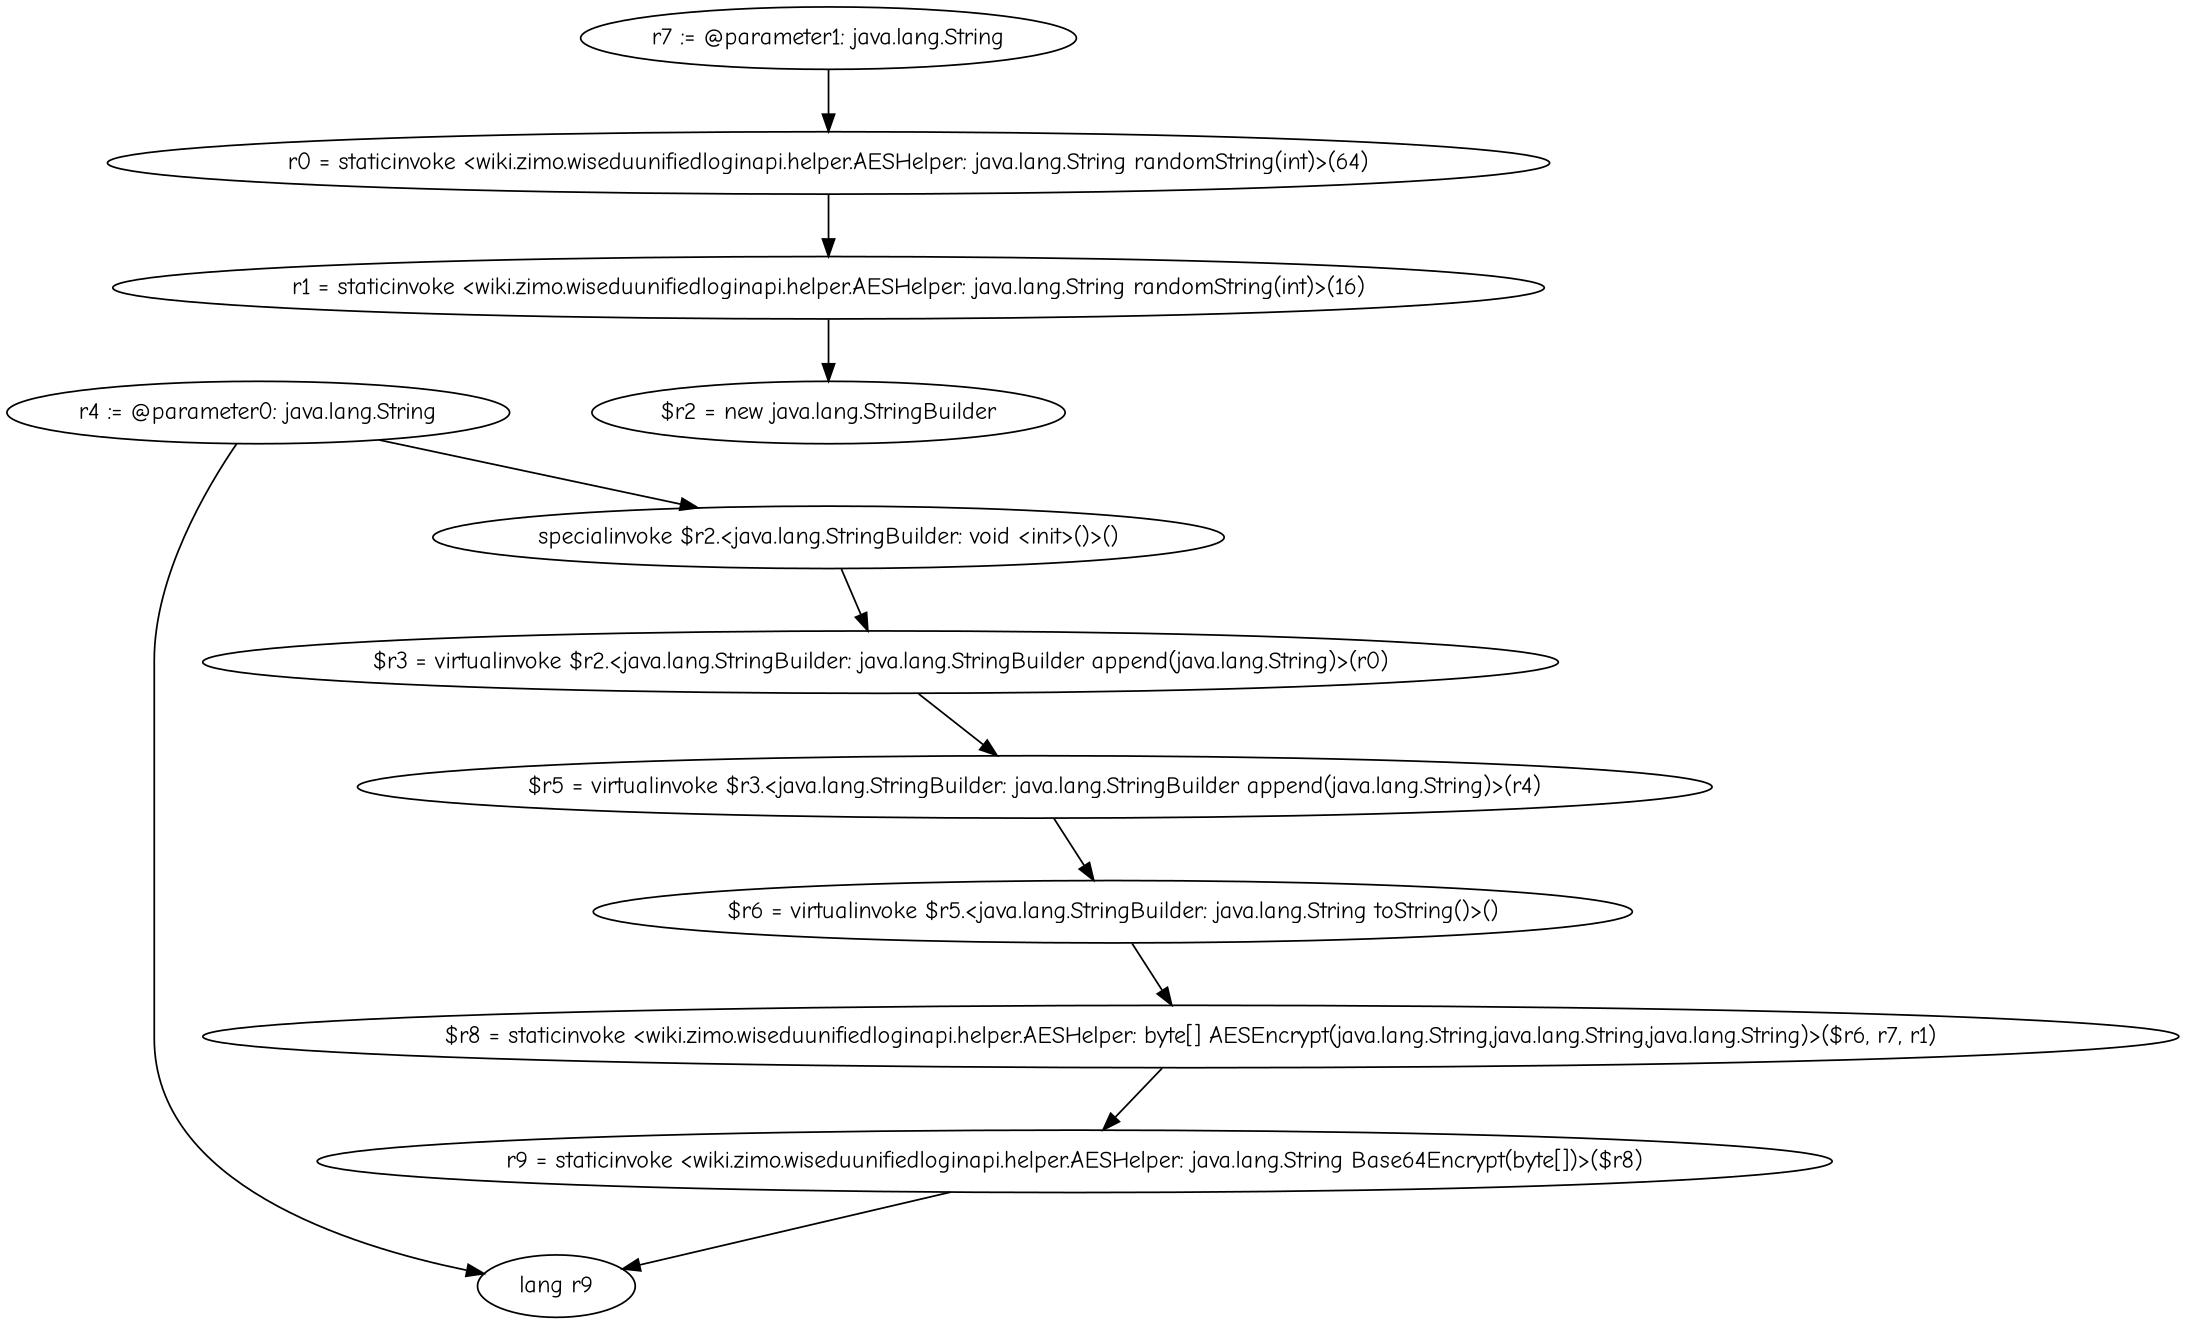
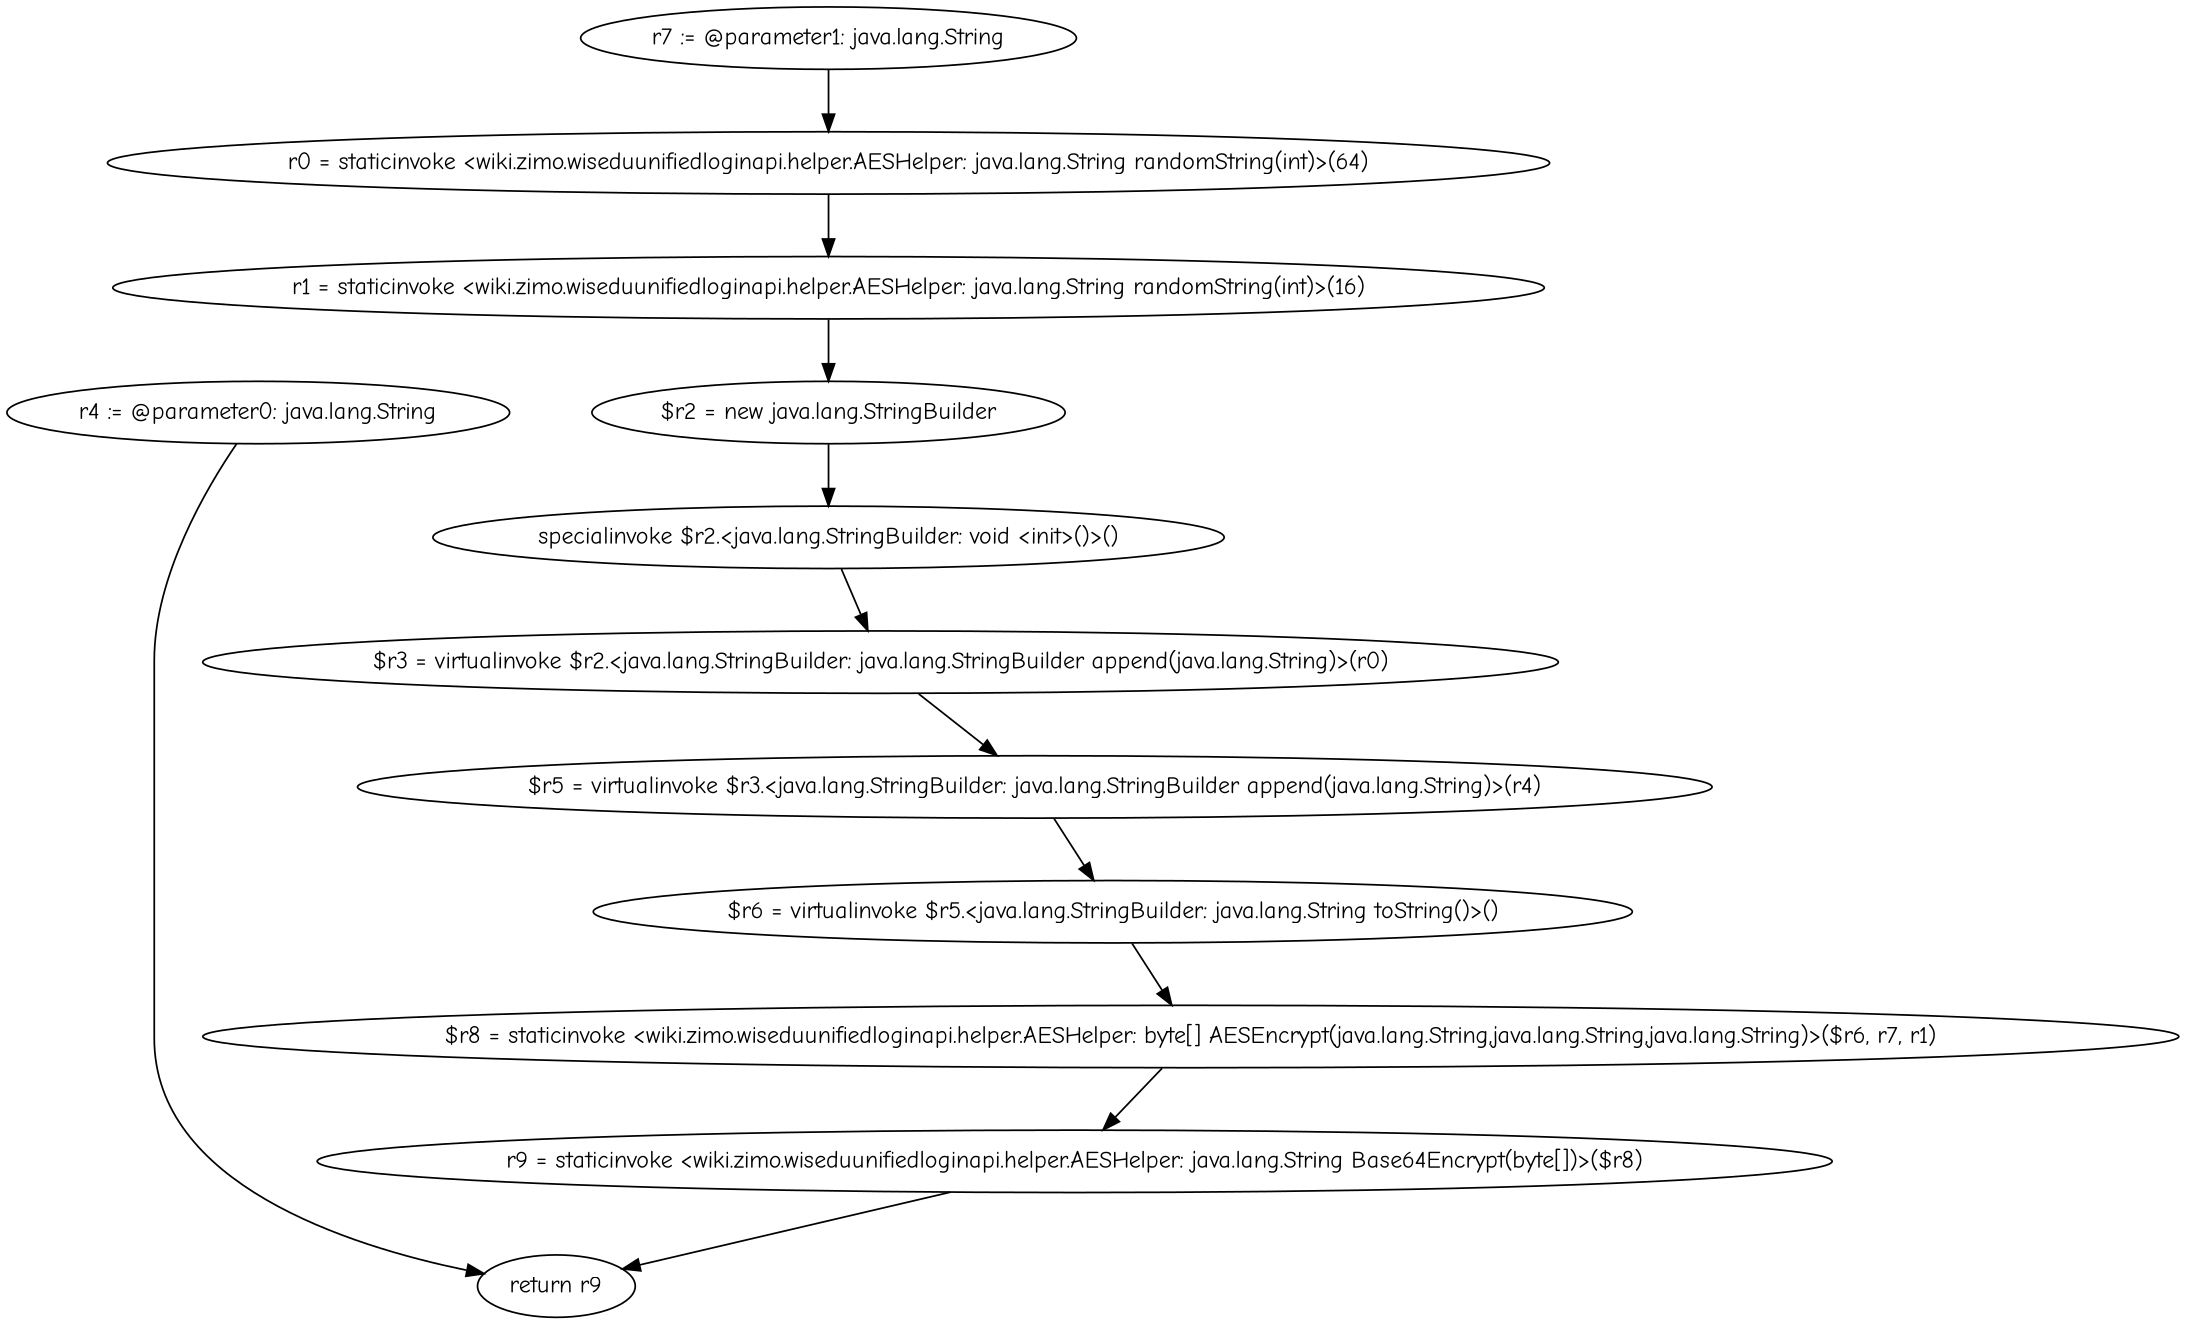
(530, 472) -> (829, 466)
(556, 1286) -> (556, 1286)
